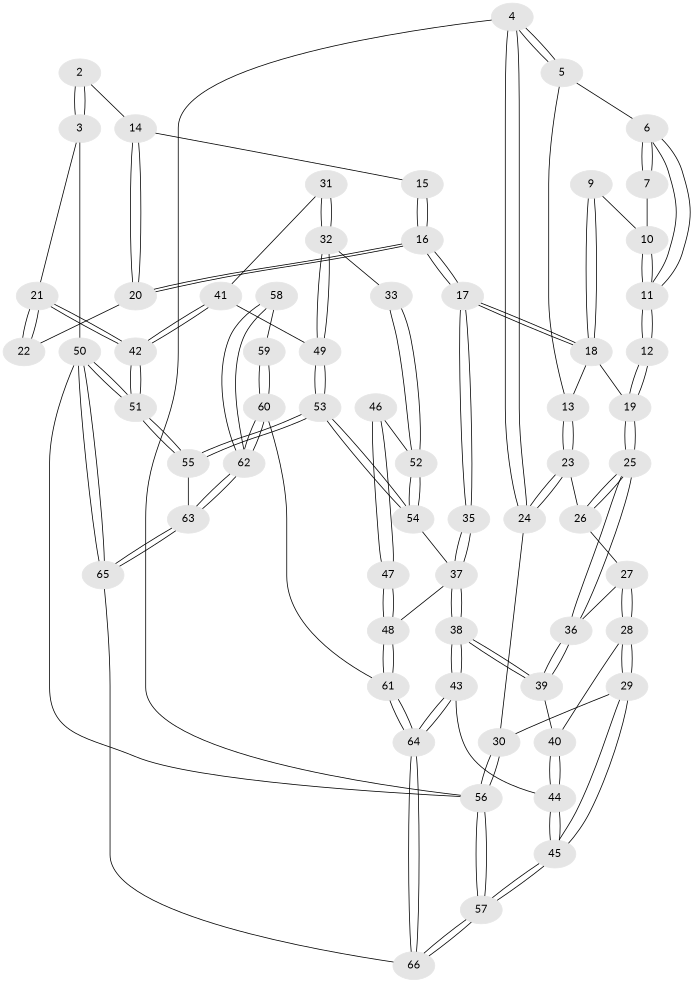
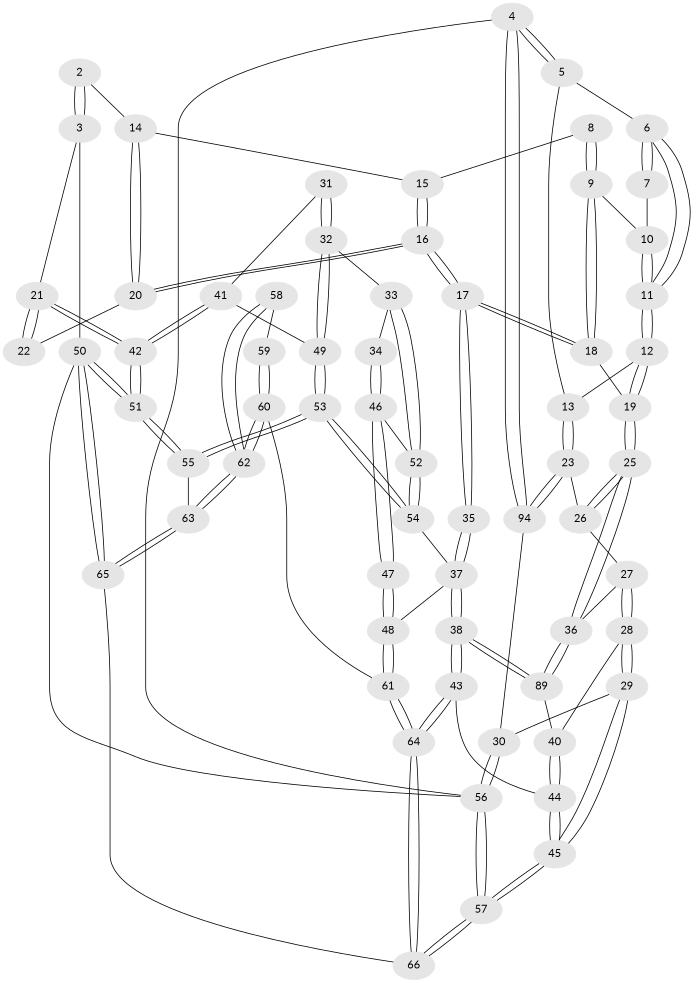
none -> (591, 129)
none -> (376, 352)
(580, 380) -> (605, 382)
(525, 519) -> (525, 519)
(542, 687) -> (542, 687)
